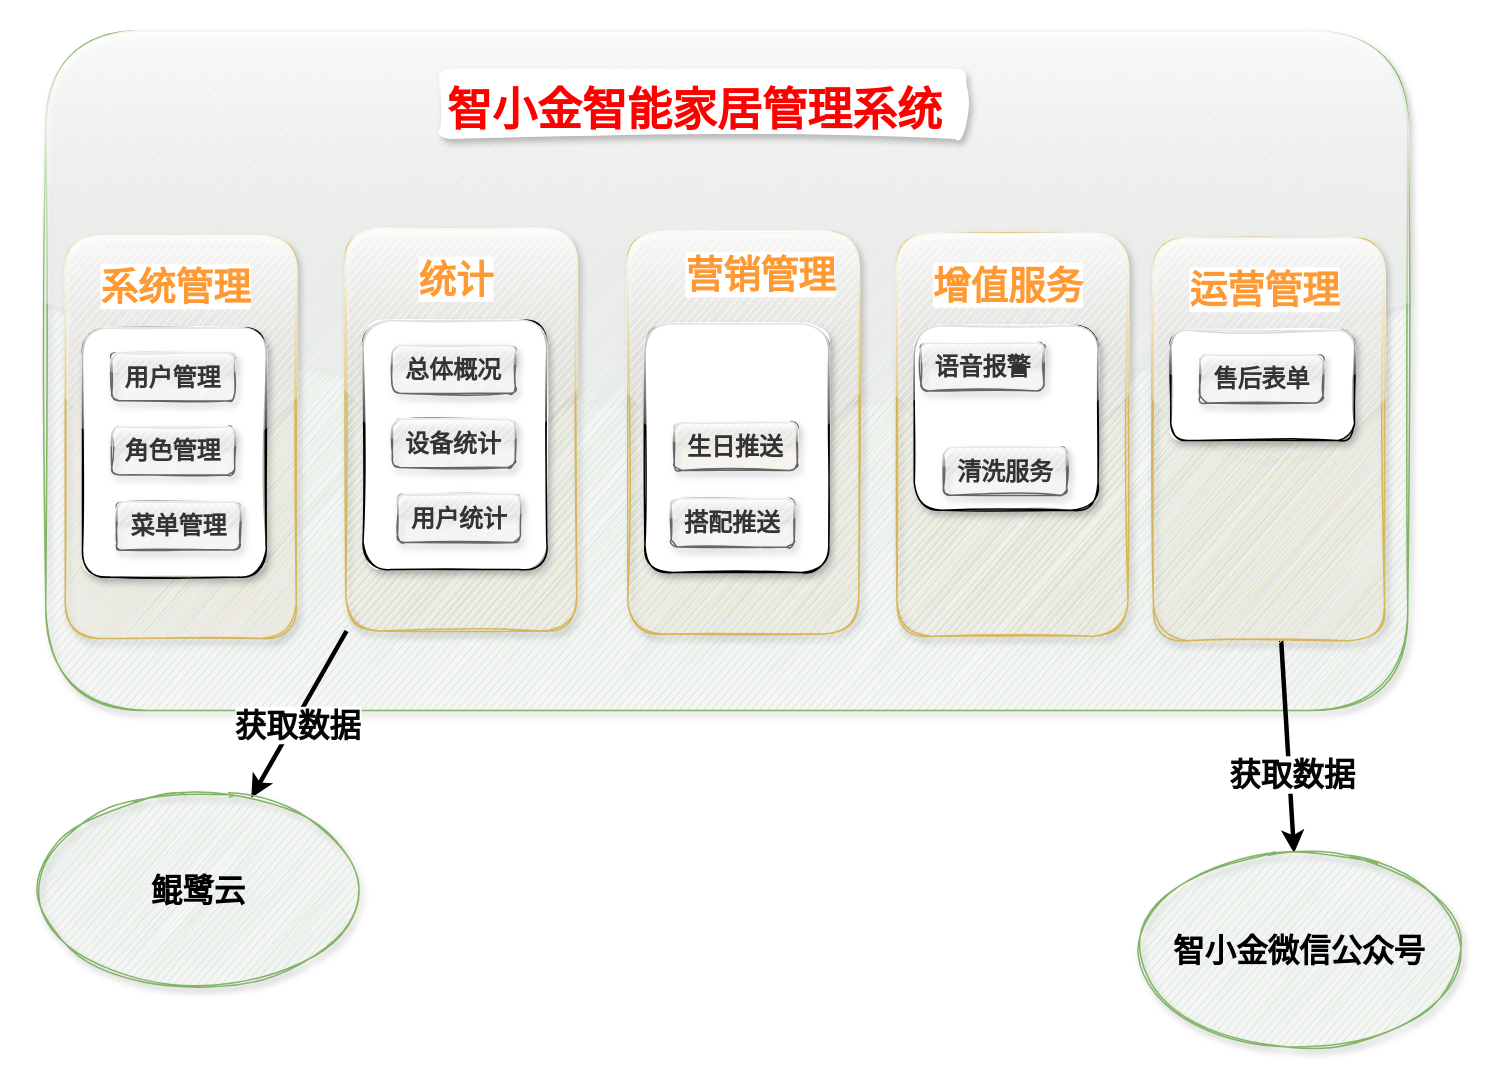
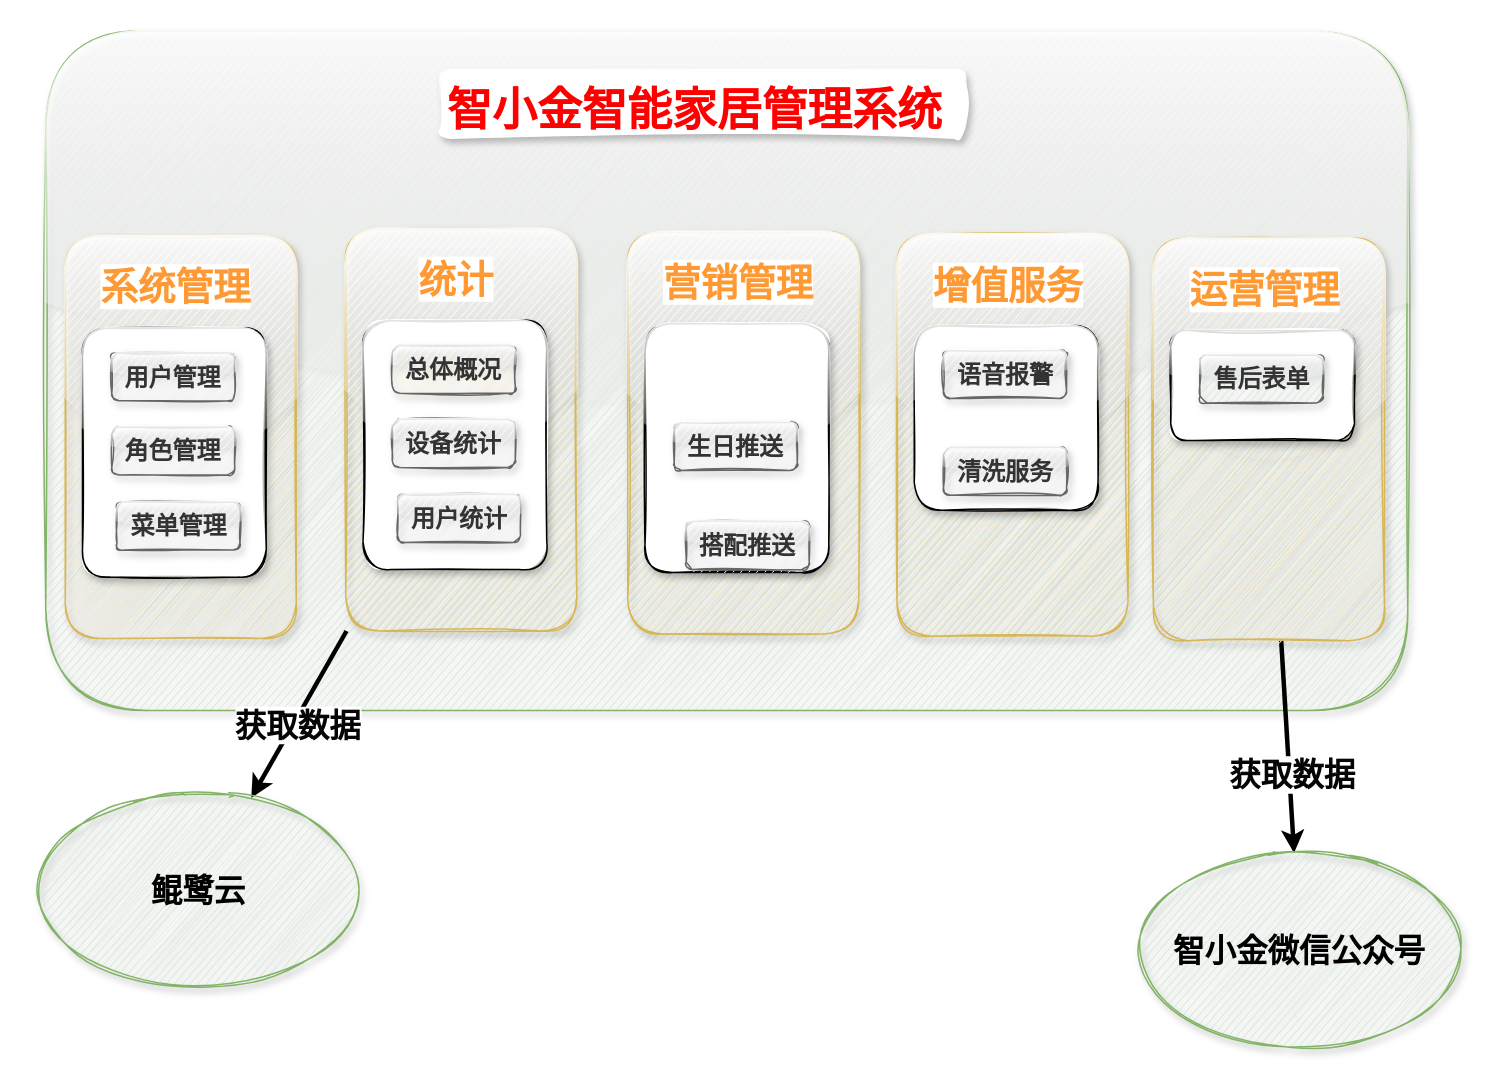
(761, 274) -> (739, 281)
(983, 367) -> (1005, 374)
(454, 369) -> (454, 369)
(1262, 379) -> (1262, 379)
(736, 446) -> (736, 446)
(733, 523) -> (748, 545)
